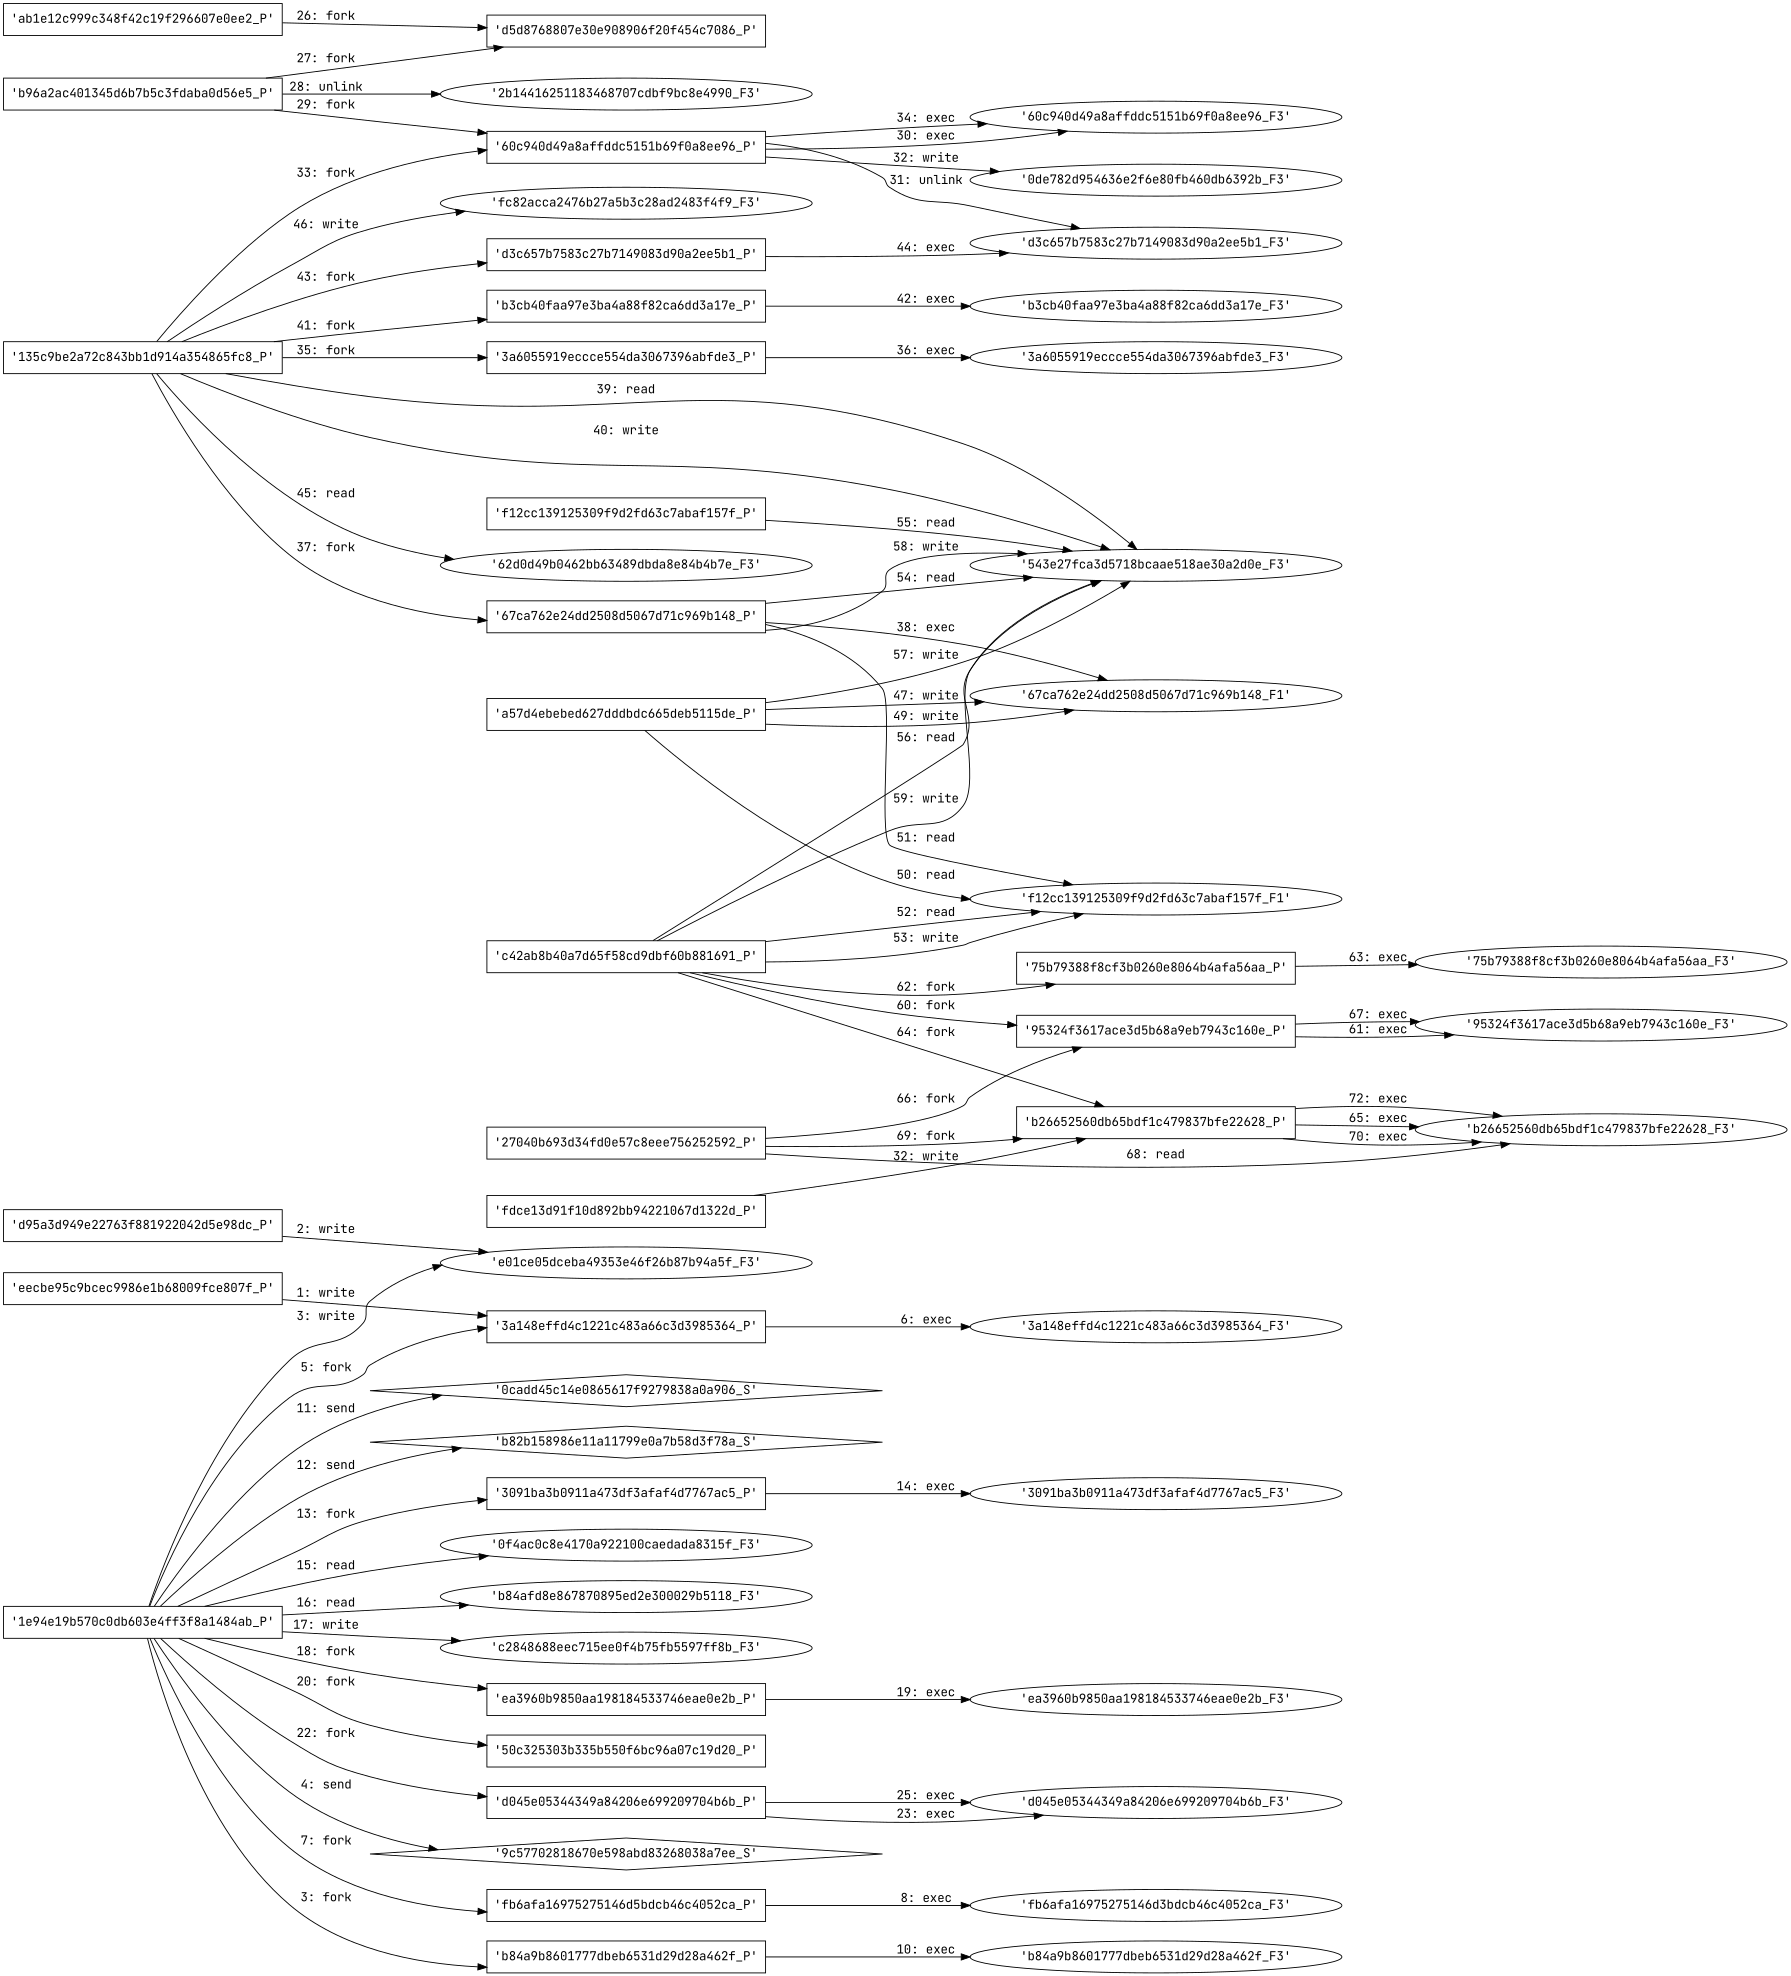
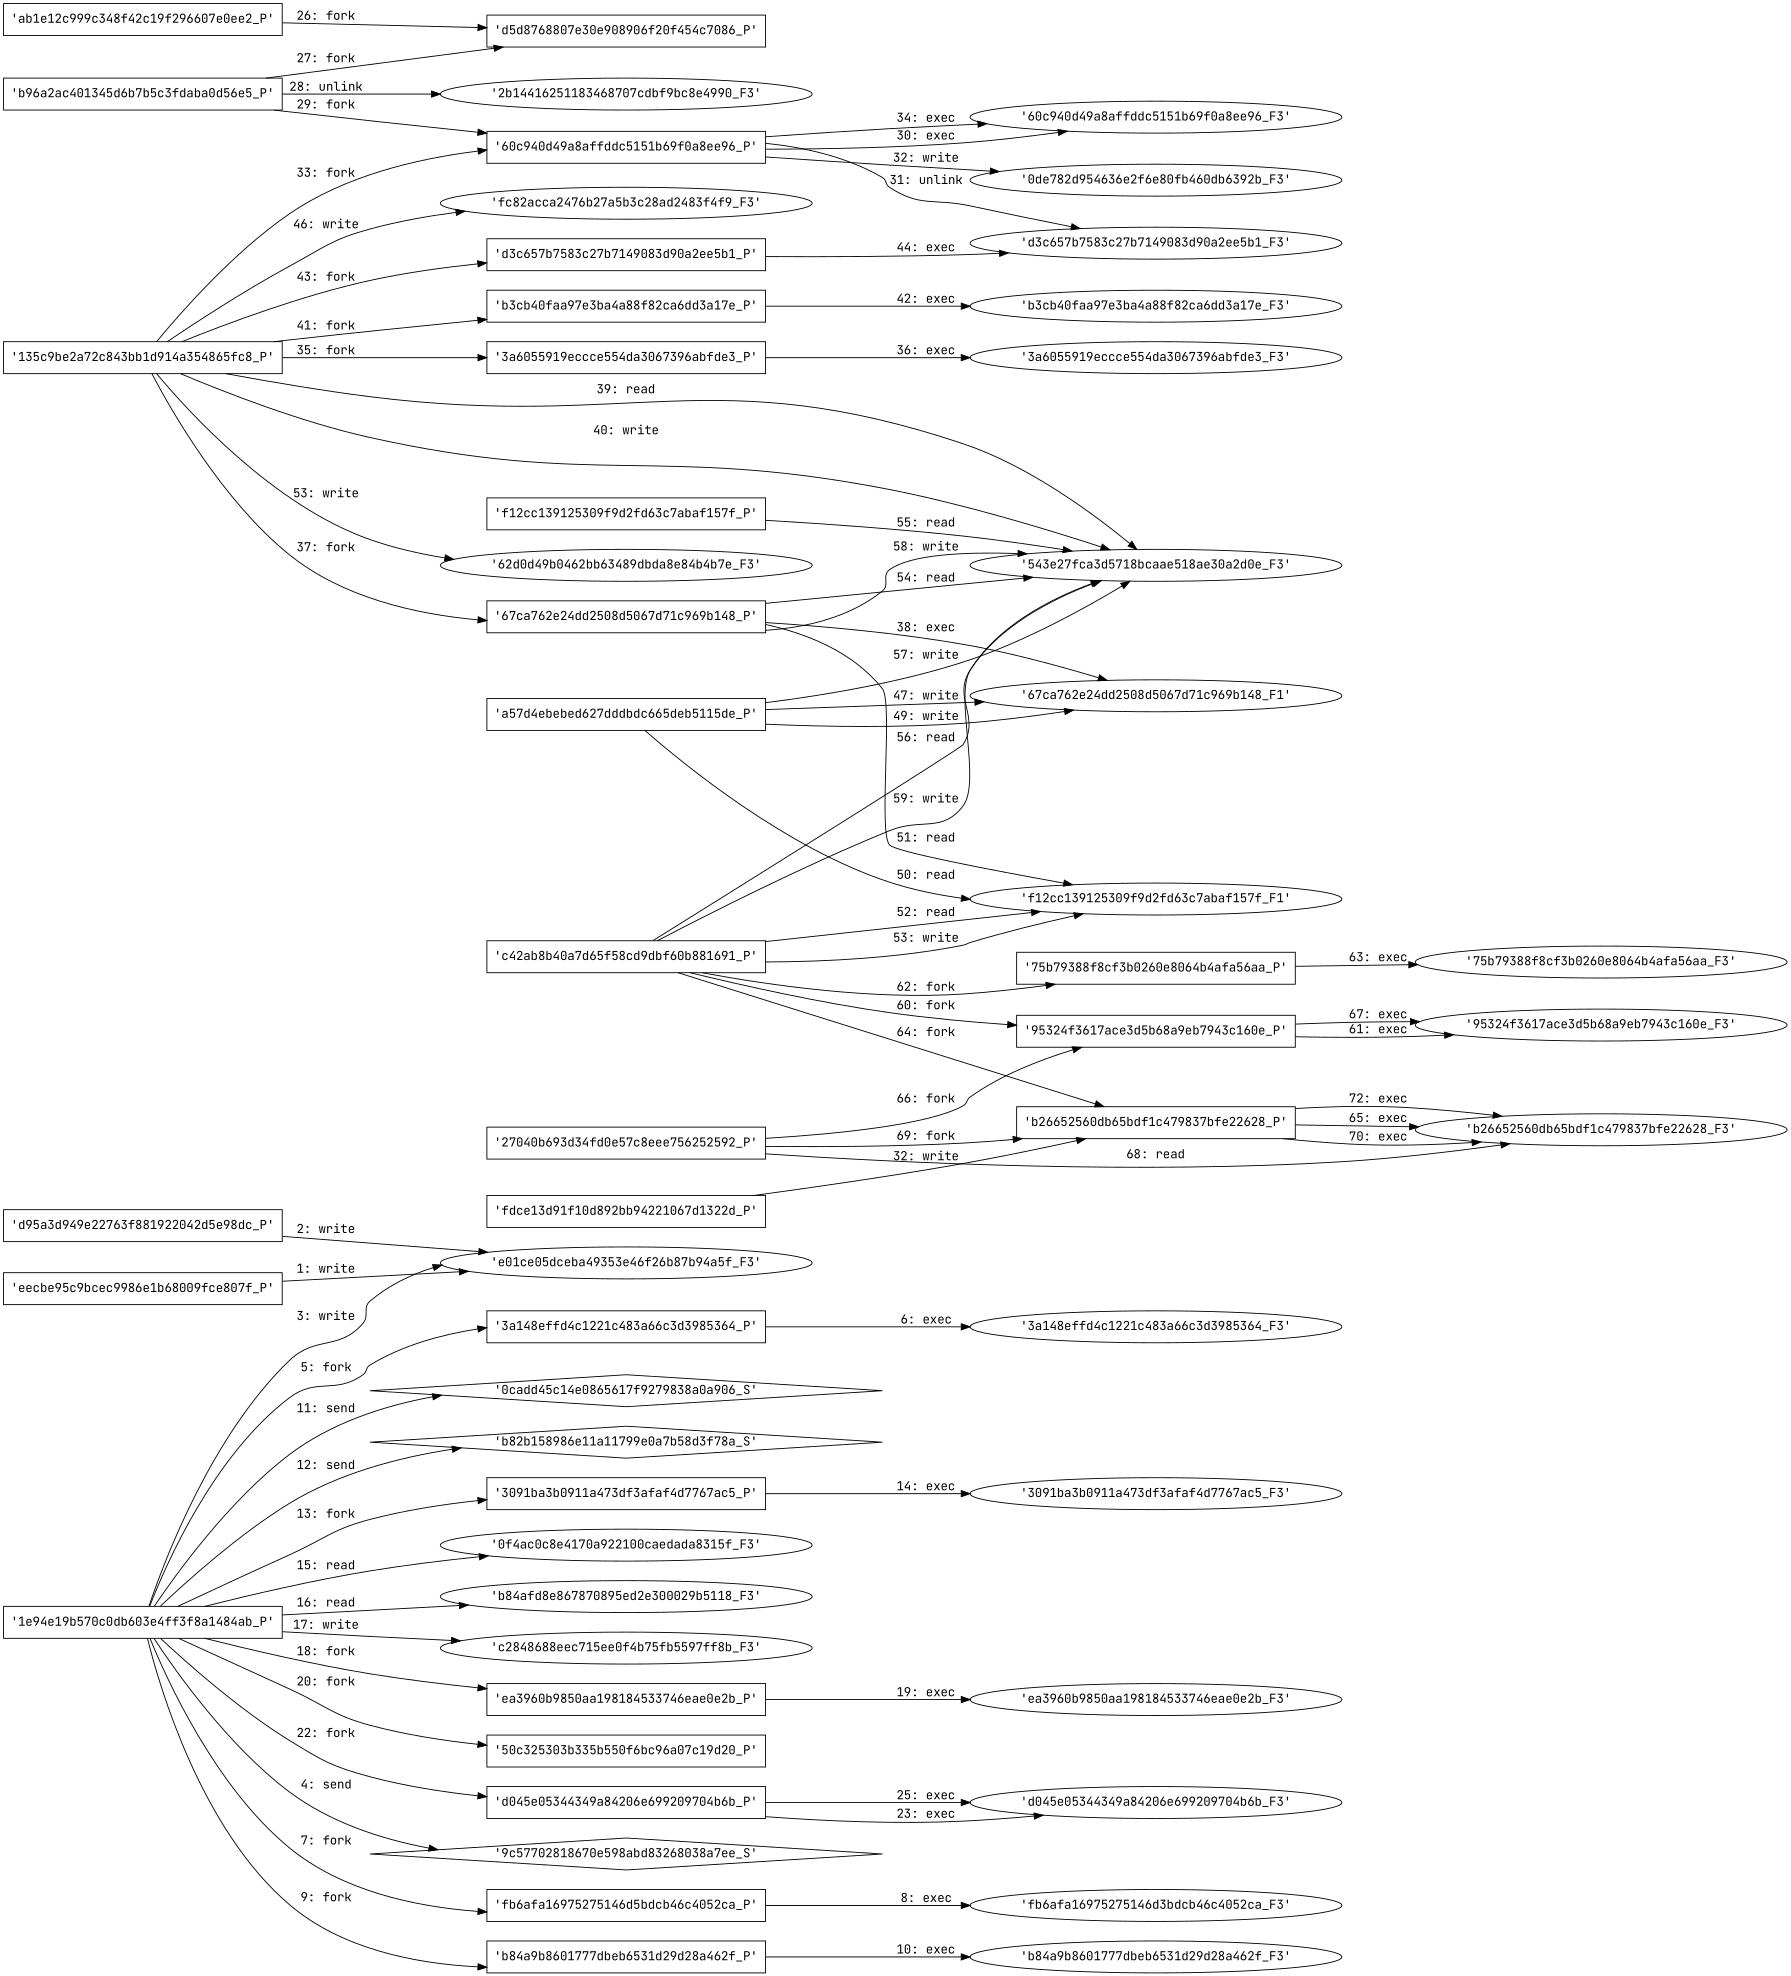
(326, 494) -> (326, 494)
(380, 1307) -> (371, 1277)
(326, 1898) -> (326, 1898)
